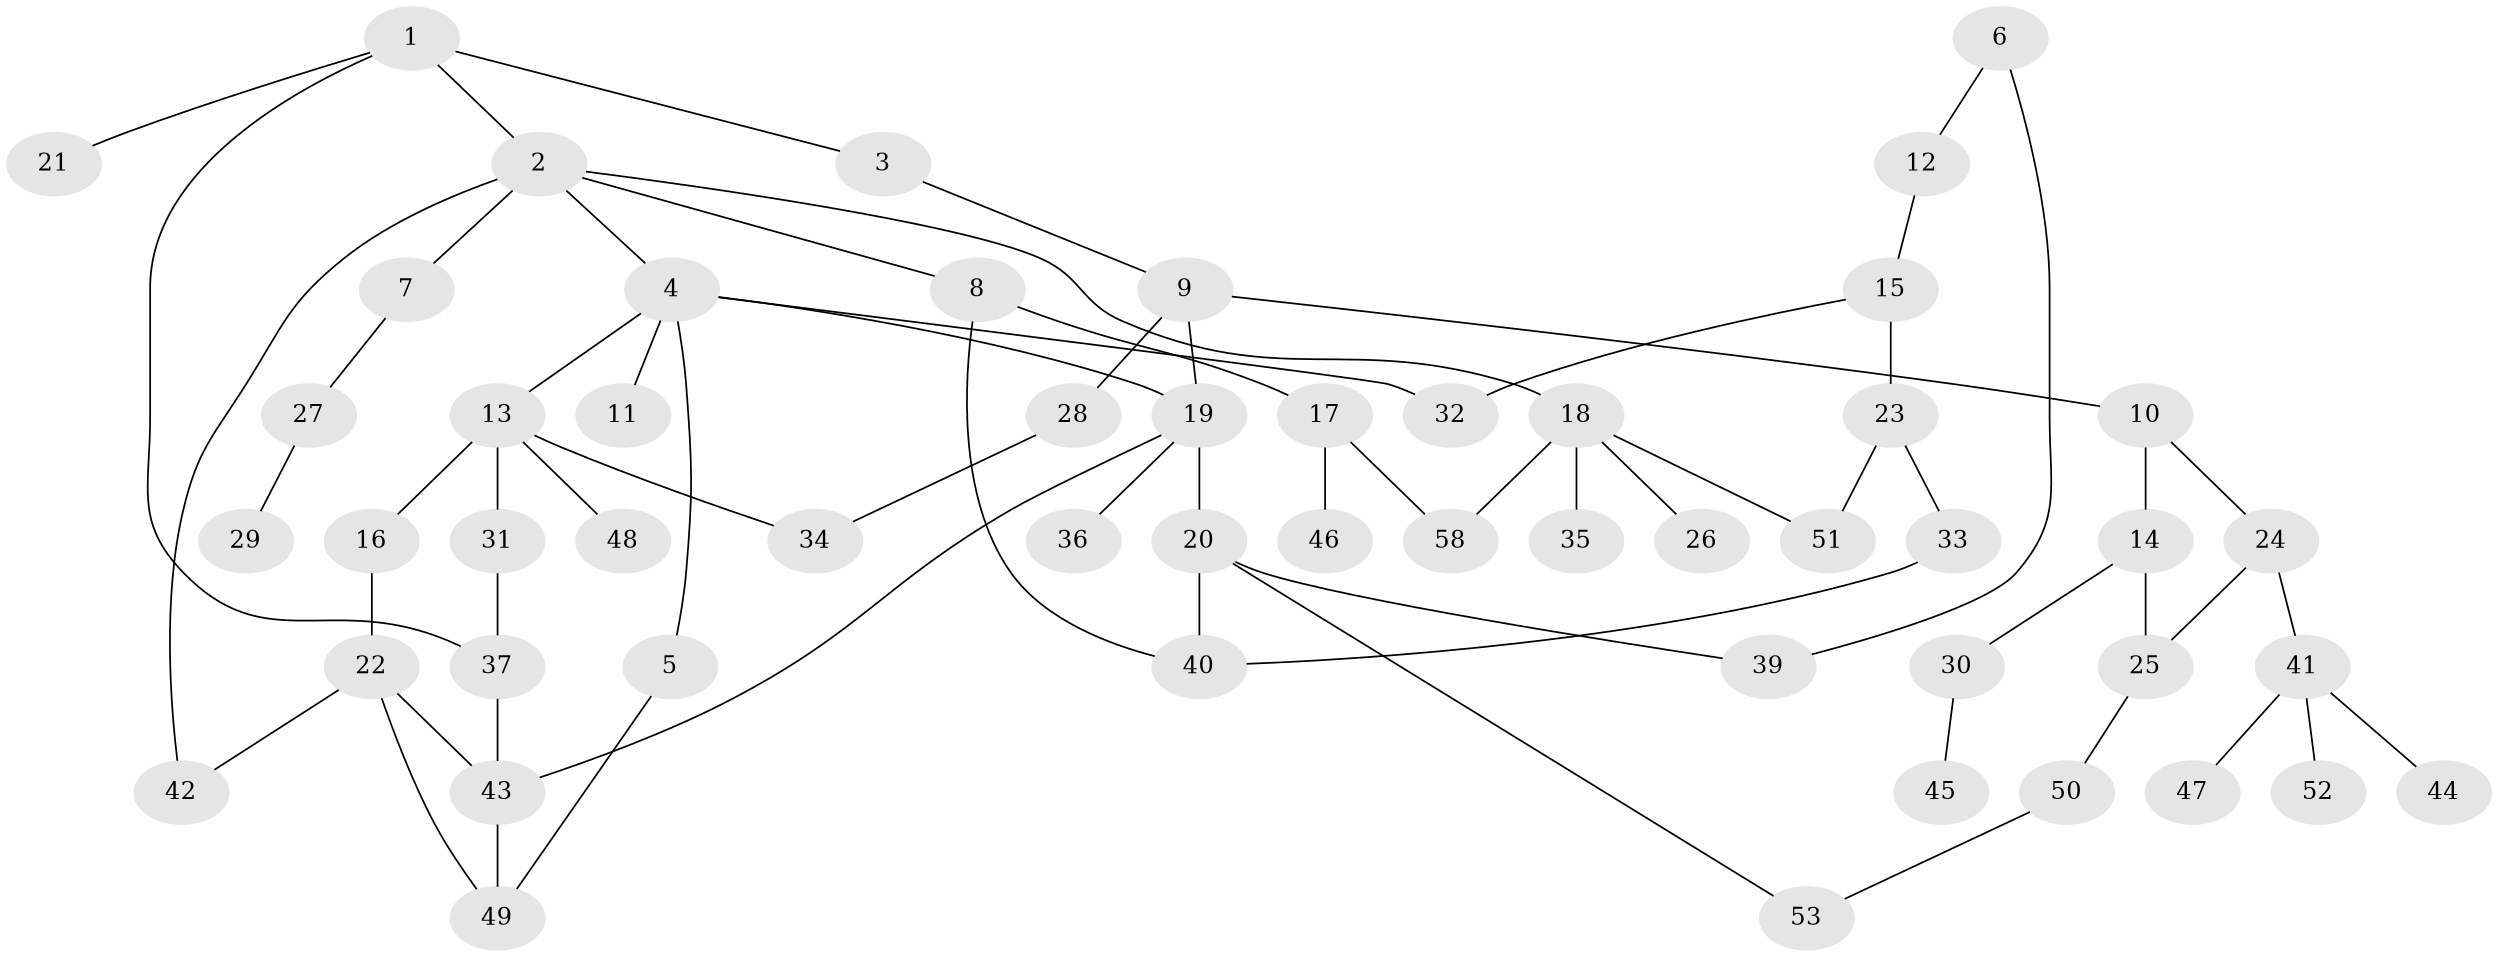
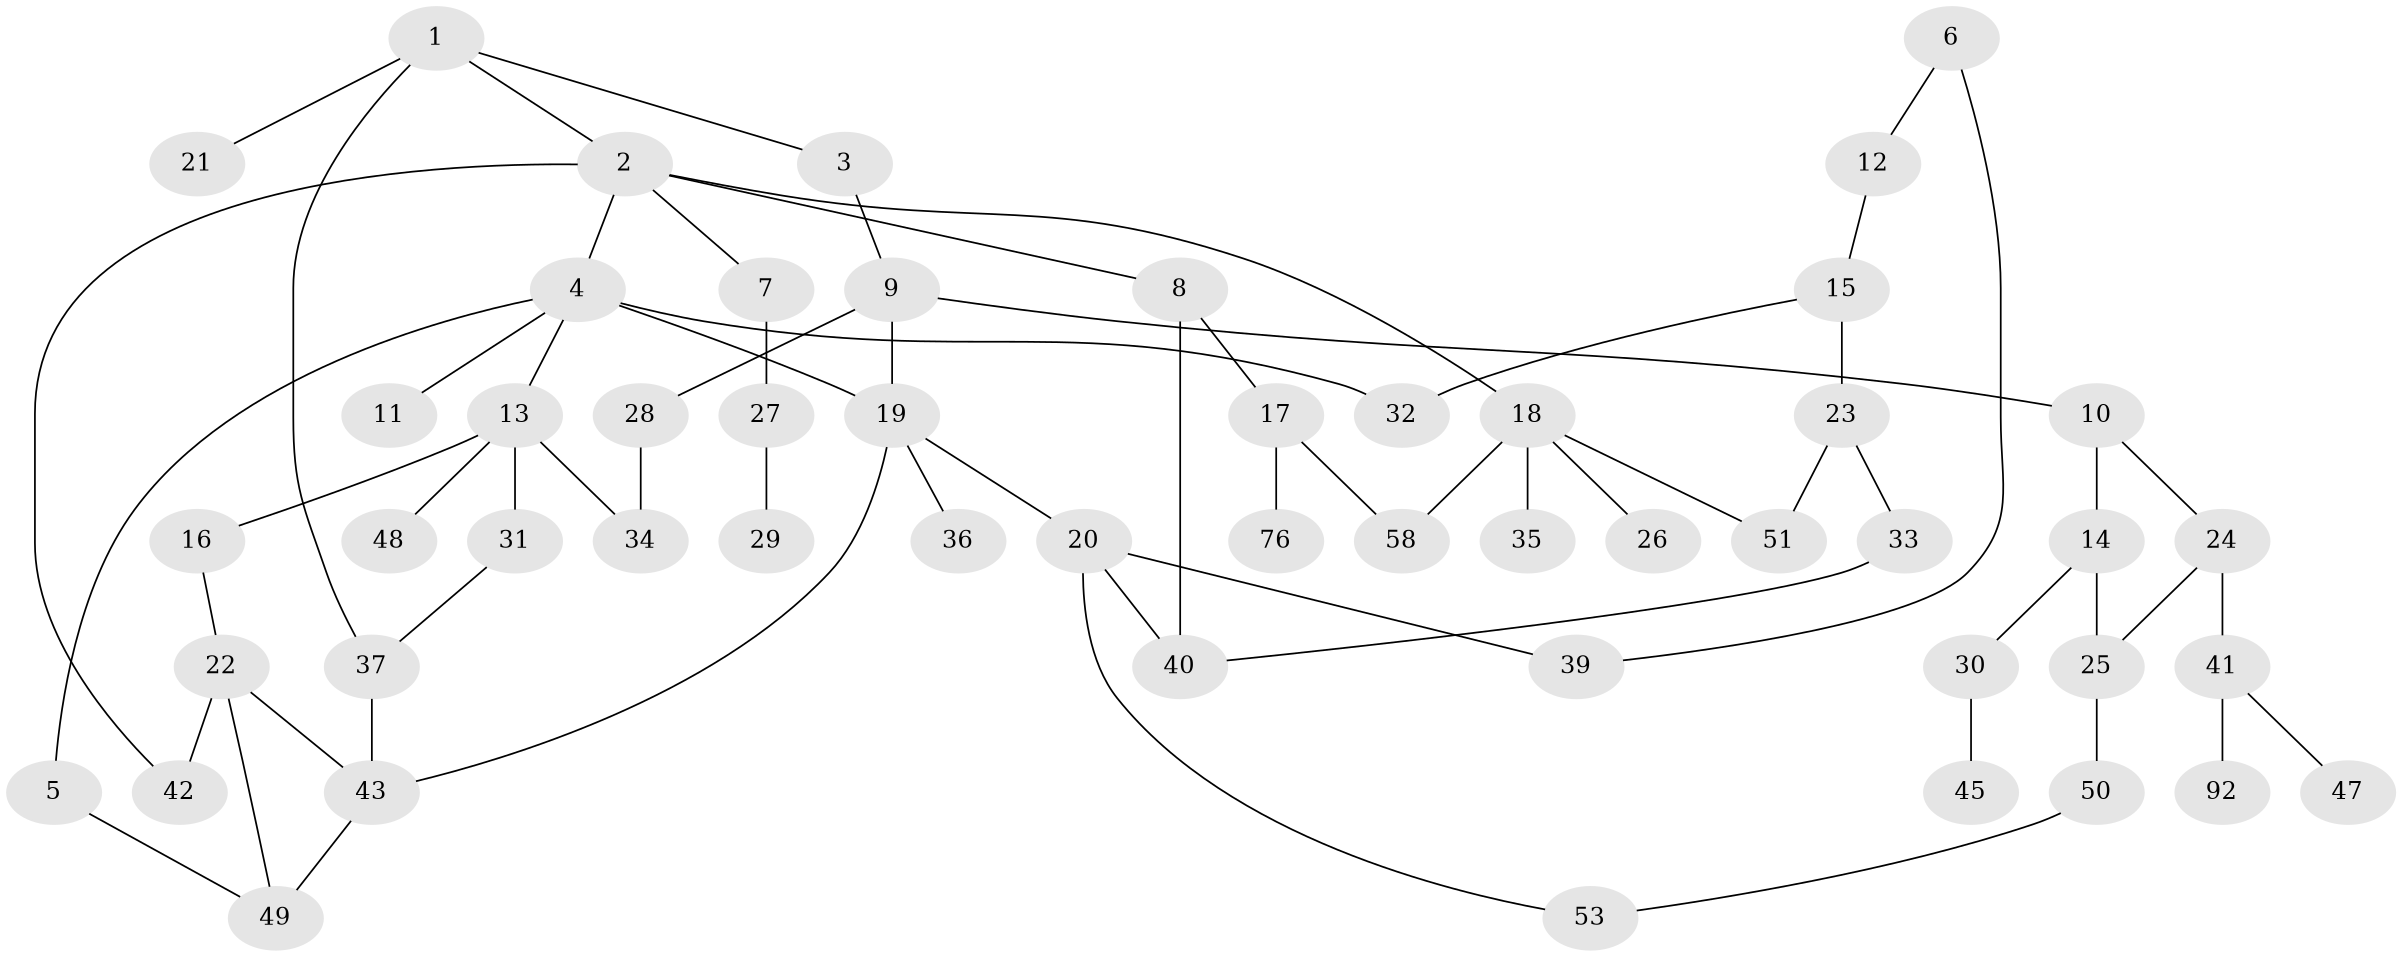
(1325, 541) -> (1276, 541)
(2318, 793) -> (2222, 793)
(2444, 793) -> none
